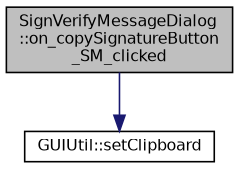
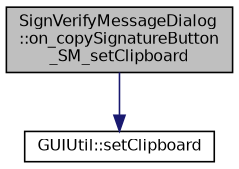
(119, 40) -> (119, 40)
